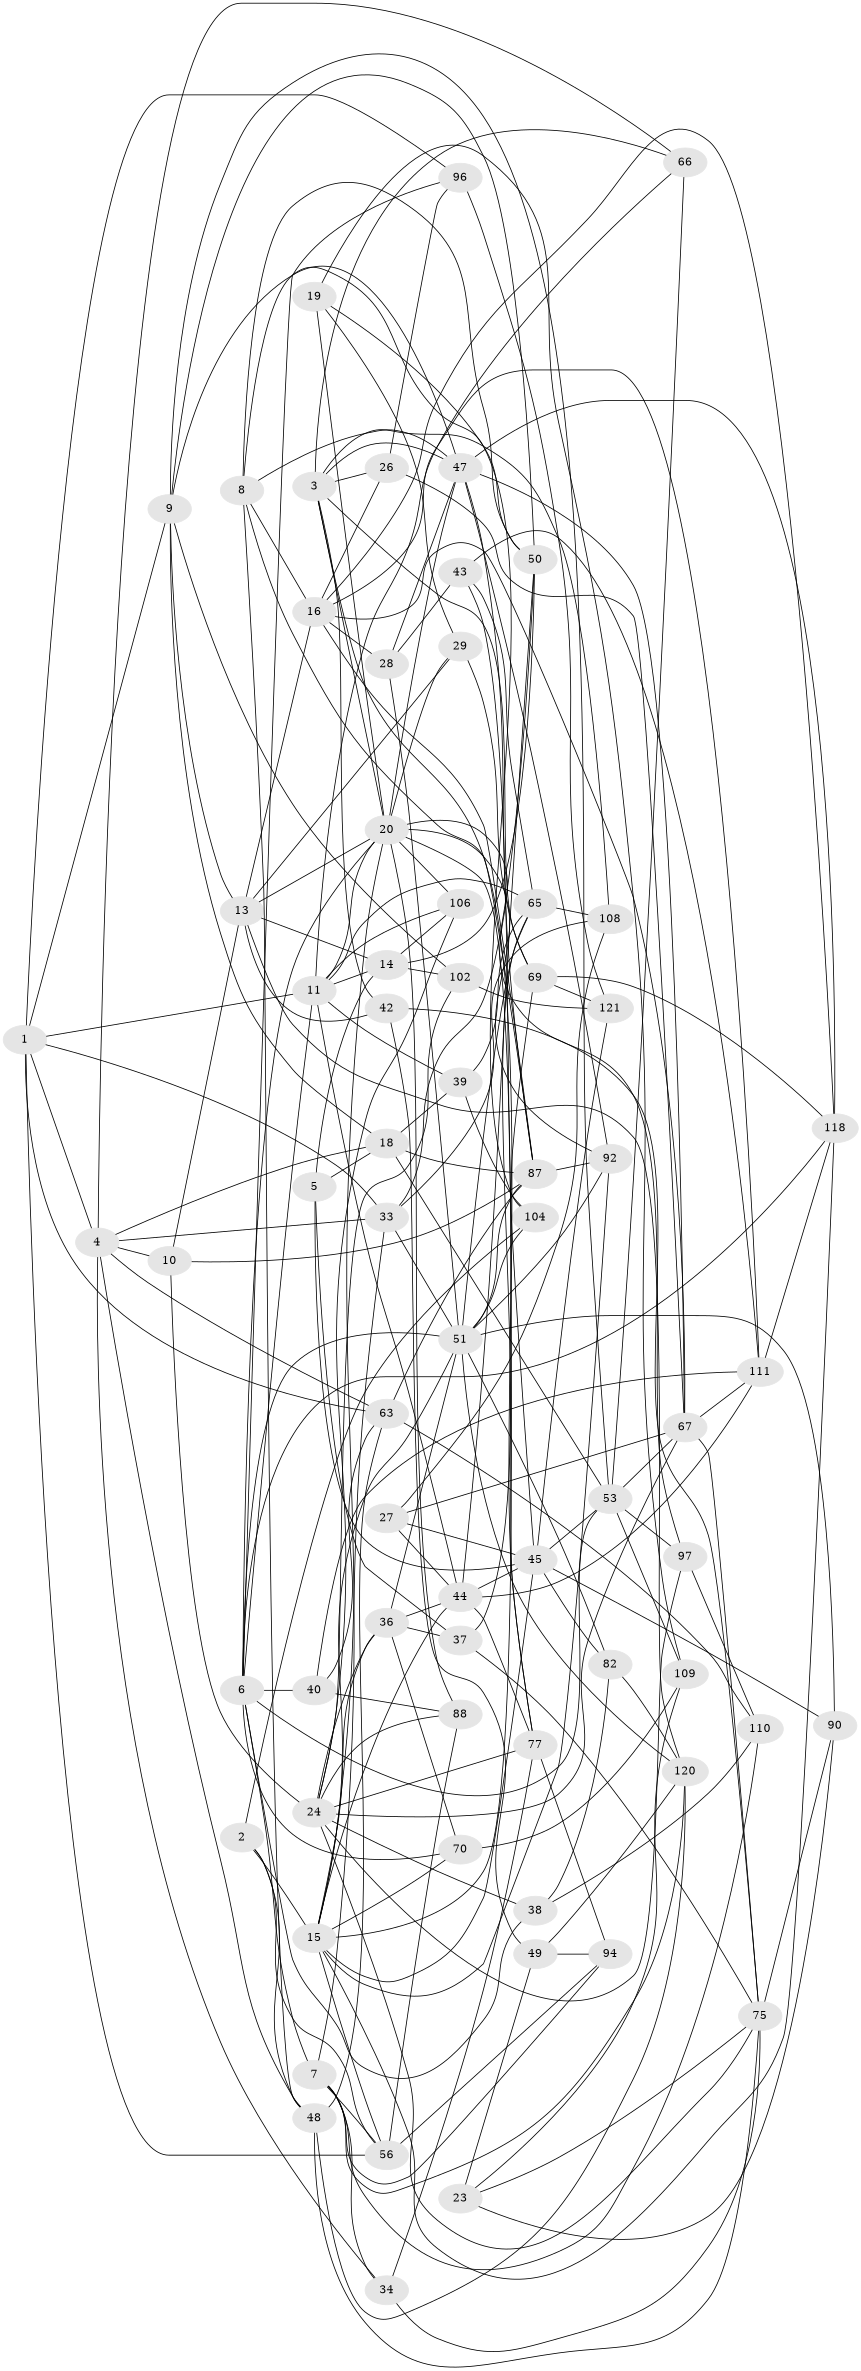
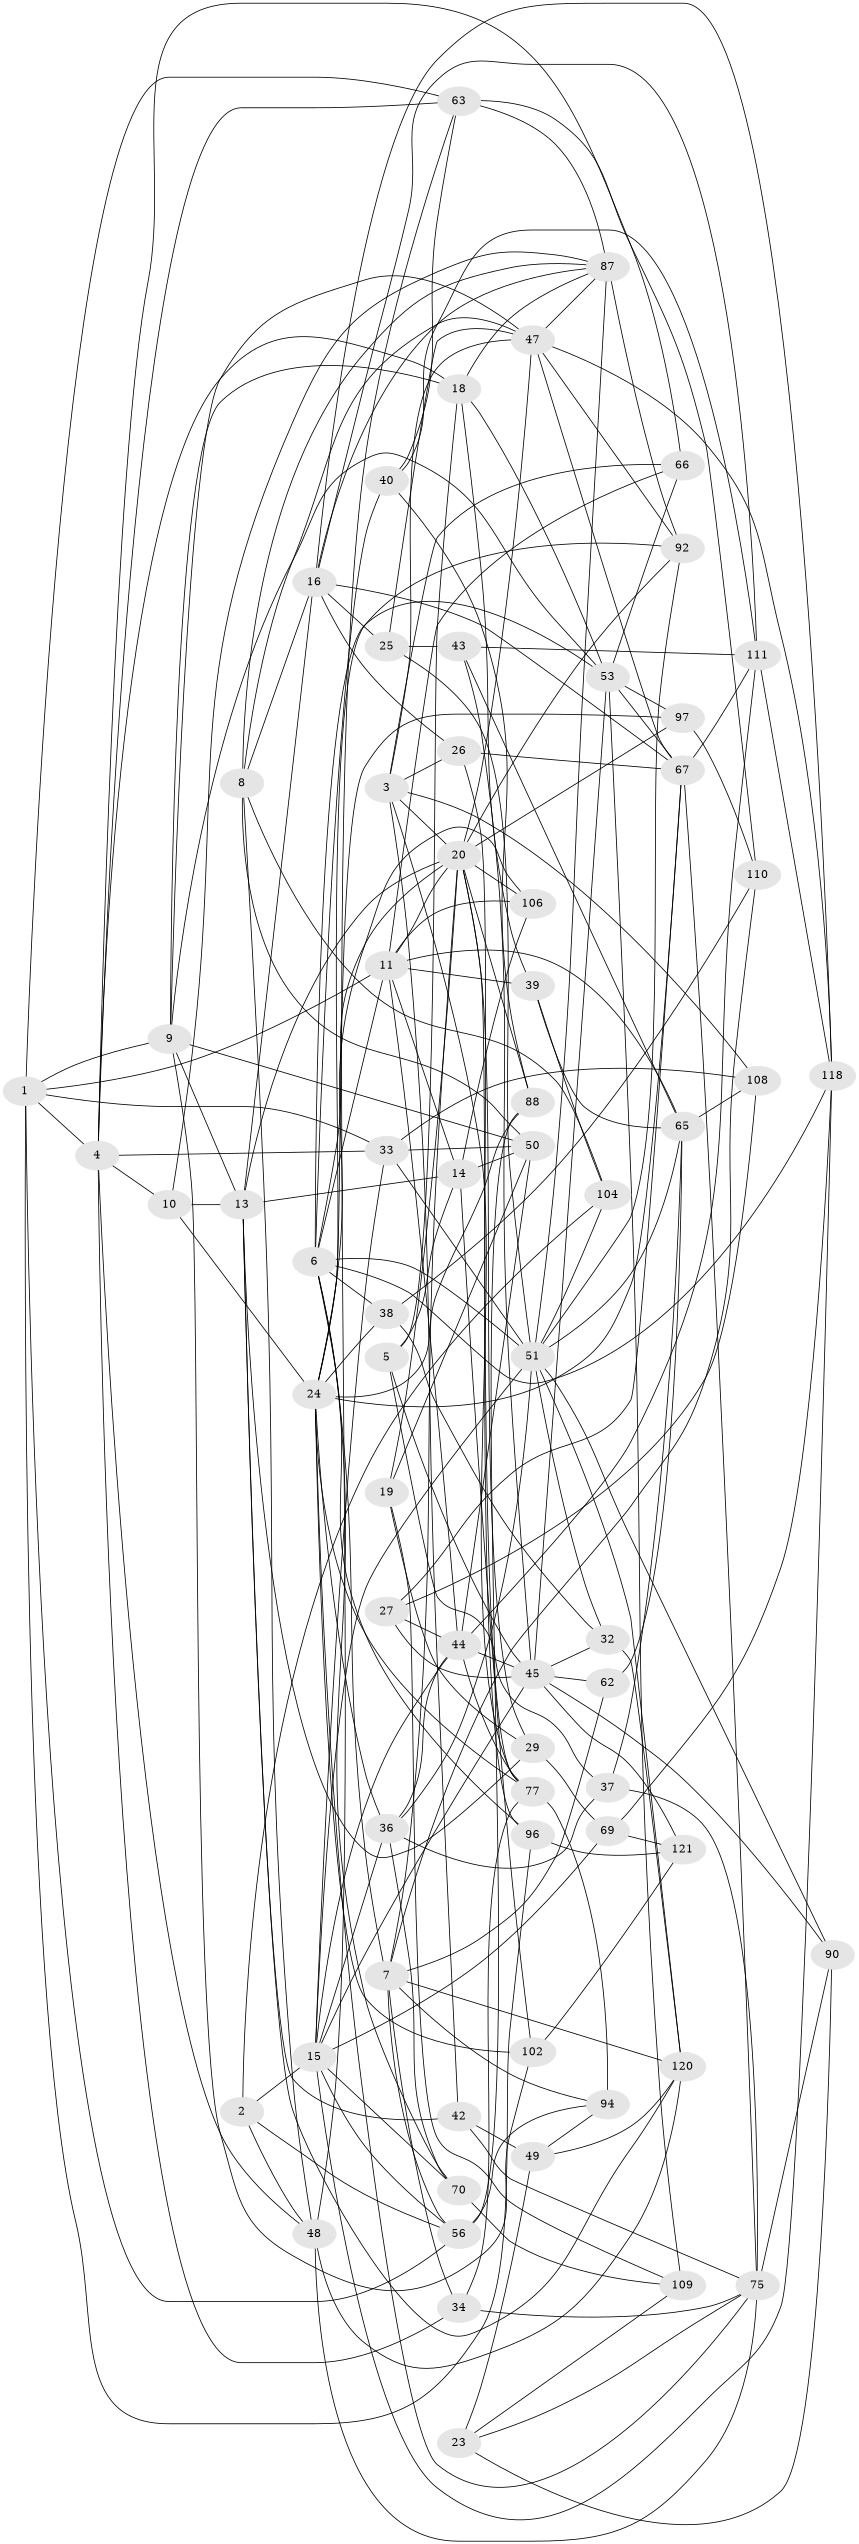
(466, 609) -> none
(387, 664) -> (387, 647)
(610, 1665) -> (608, 1640)
none -> (608, 1683)
(568, 1691) -> (337, 870)
